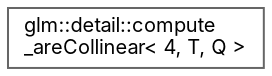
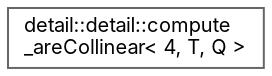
(136, 38) -> (136, 38)
